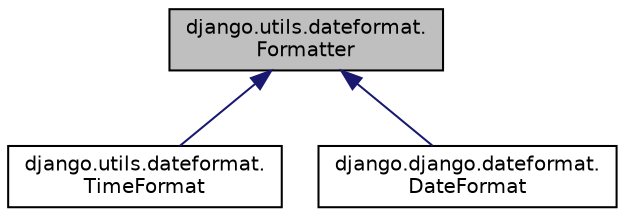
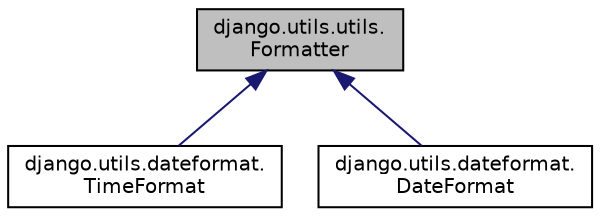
(306, 40) -> (300, 40)
(468, 177) -> (455, 177)
